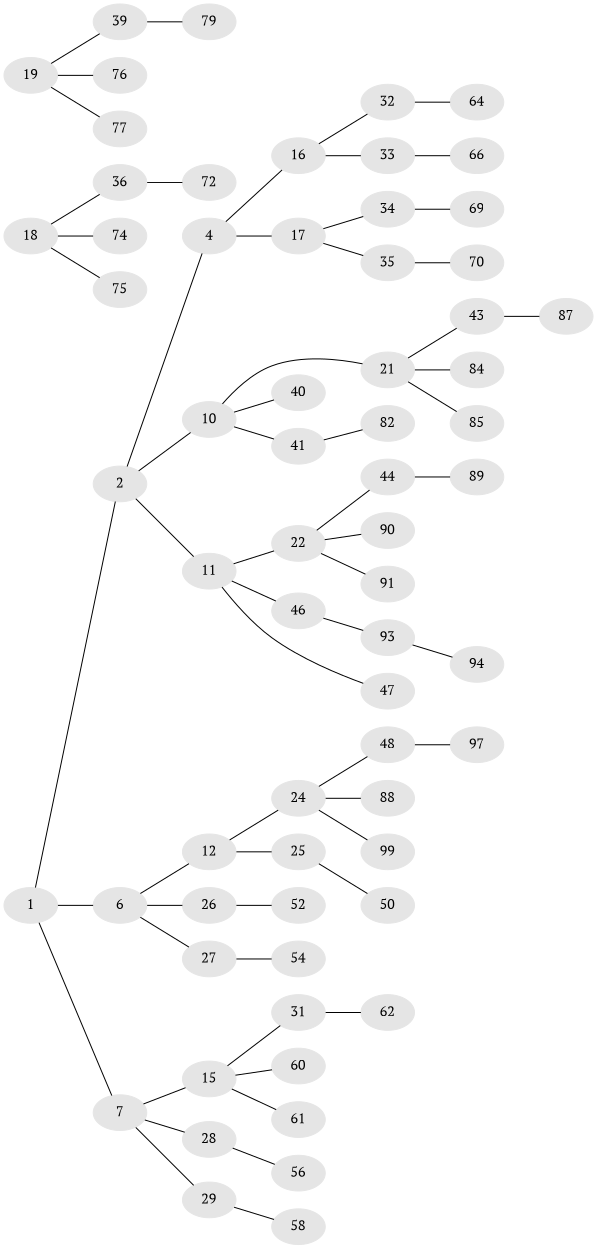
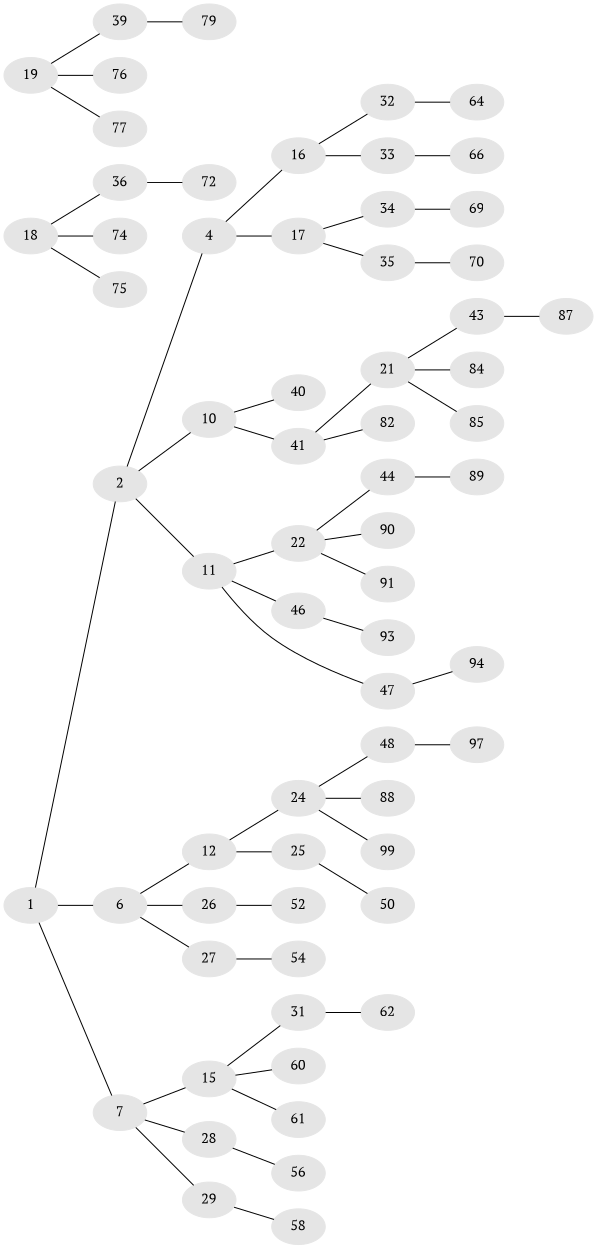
(286, 362) -> (343, 408)
(433, 651) -> (433, 678)
